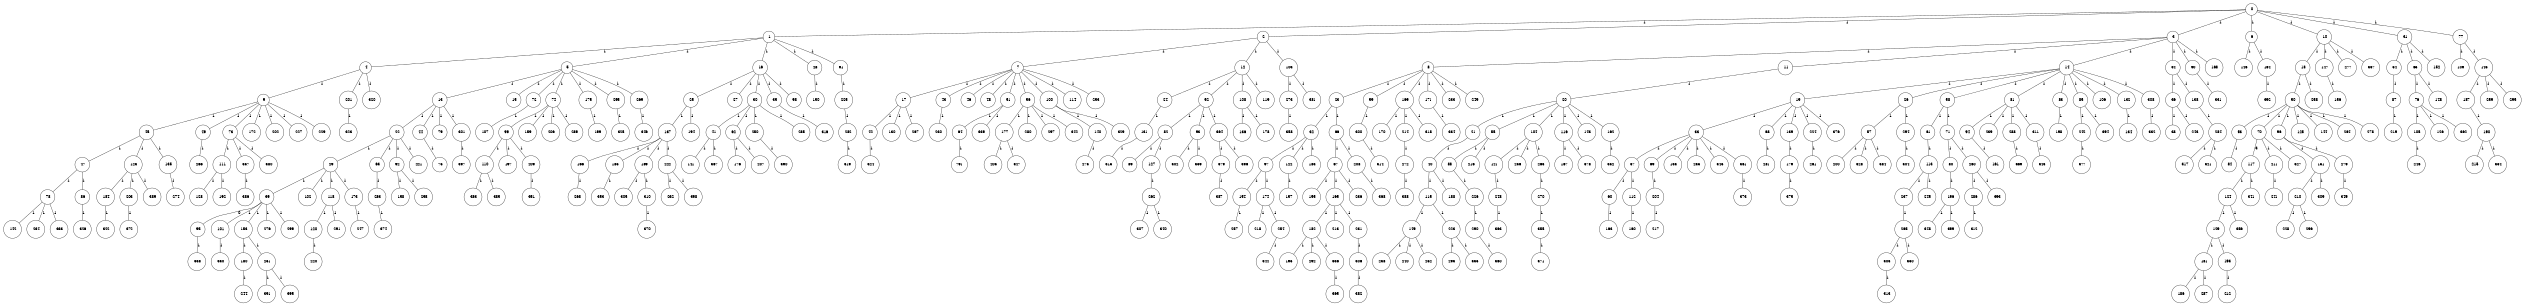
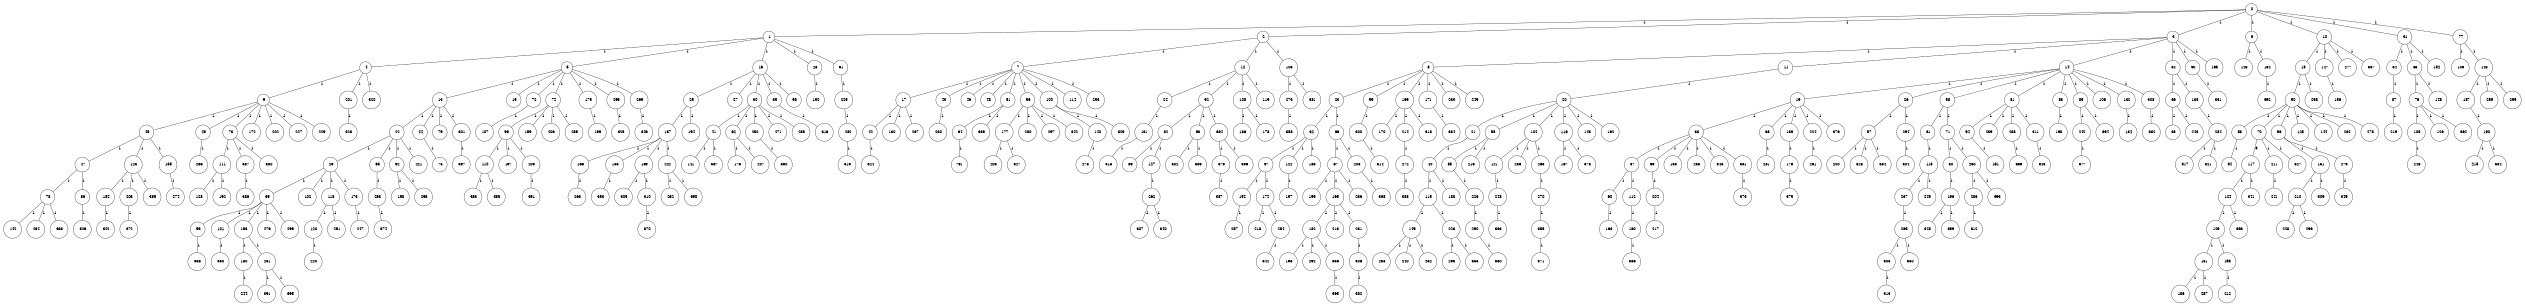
none -> (778, 132)
(1610, 165) -> none
(239, 213) -> (239, 213)
none -> (1632, 262)
